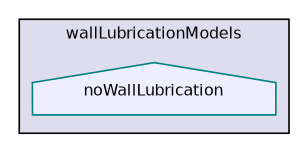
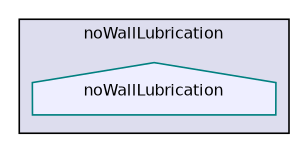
(154, 35) -> (154, 35)
